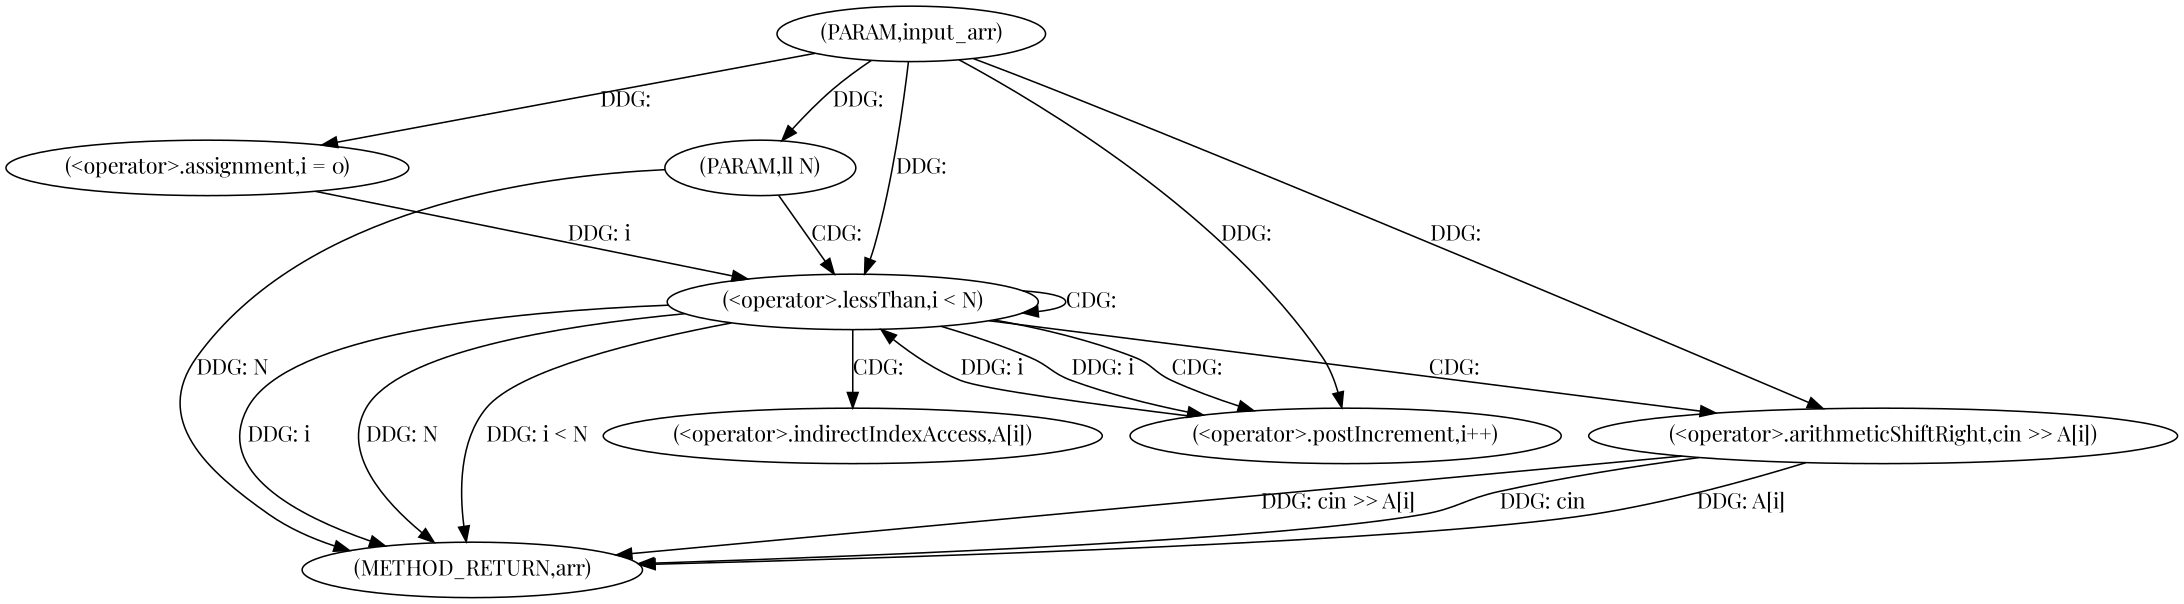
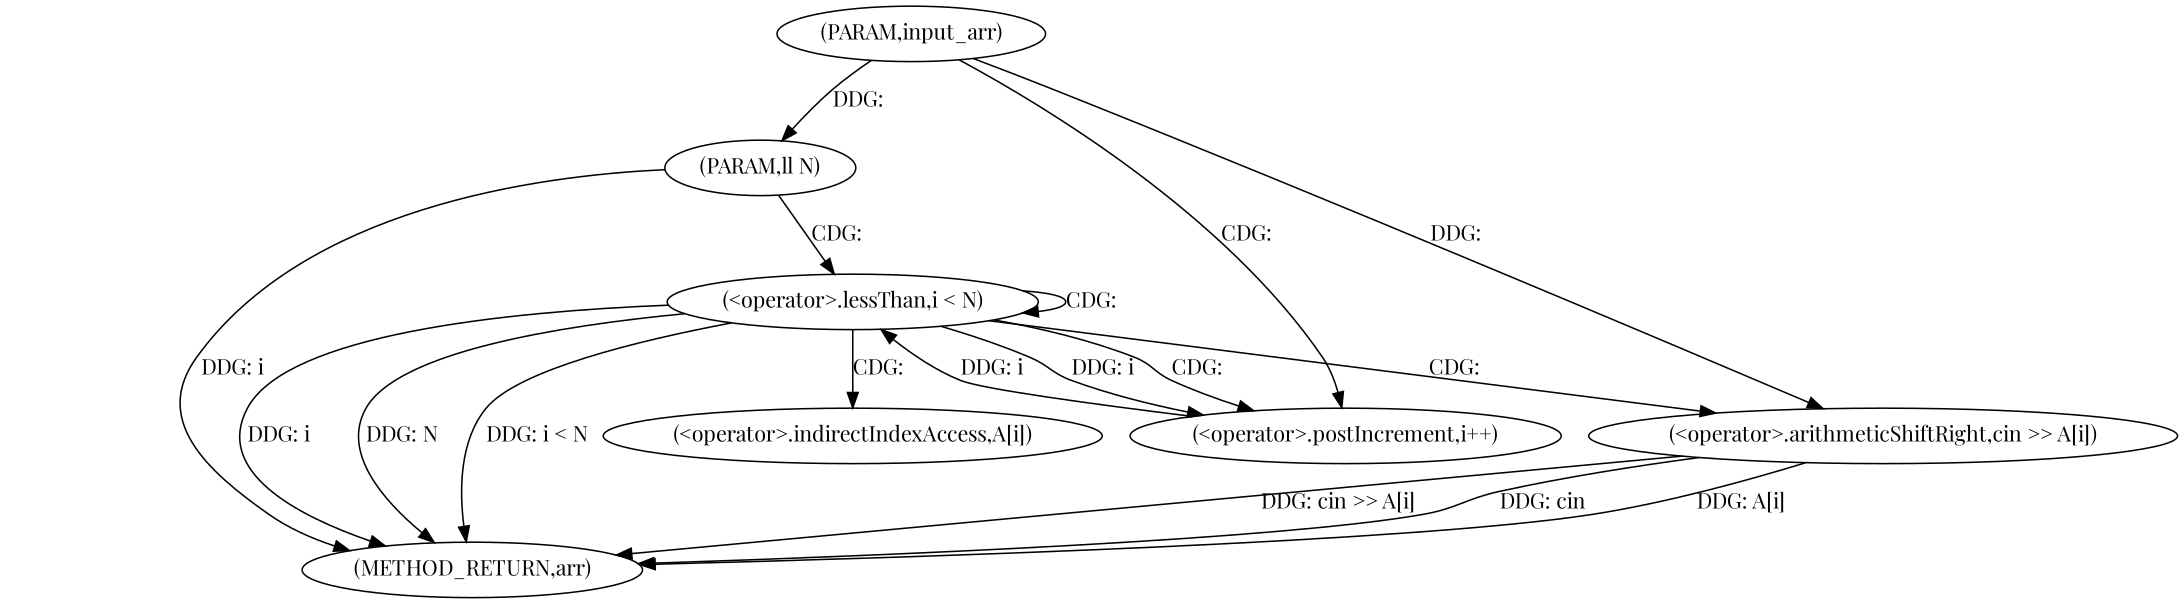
(894, 162) -> none
(207, 168) -> none
(1249, 235) -> (1249, 235)
(233, 369) -> (233, 369)
